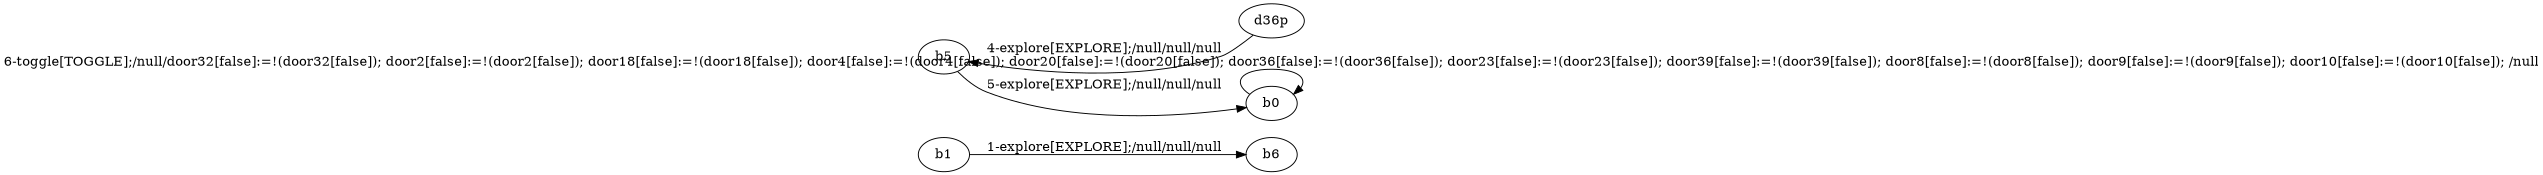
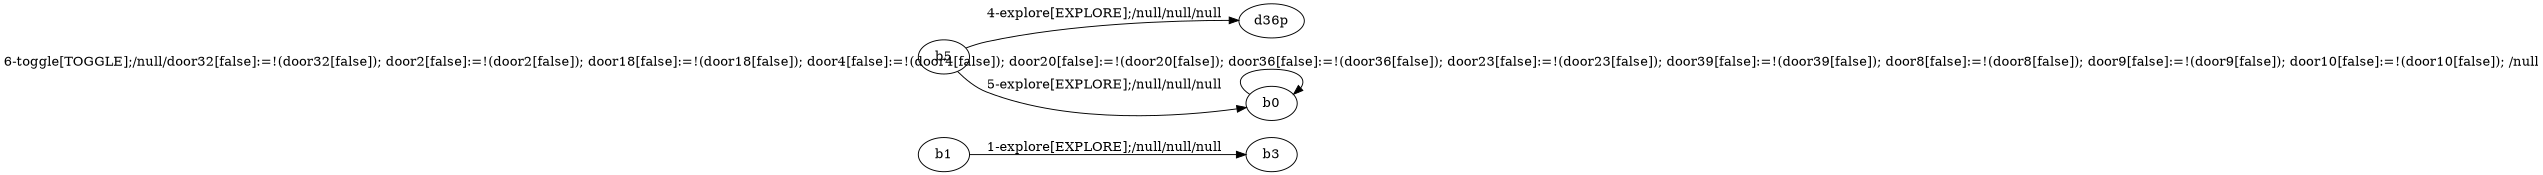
(1119, 73) -> (1097, 26)
(1272, 155) -> (1272, 155)
